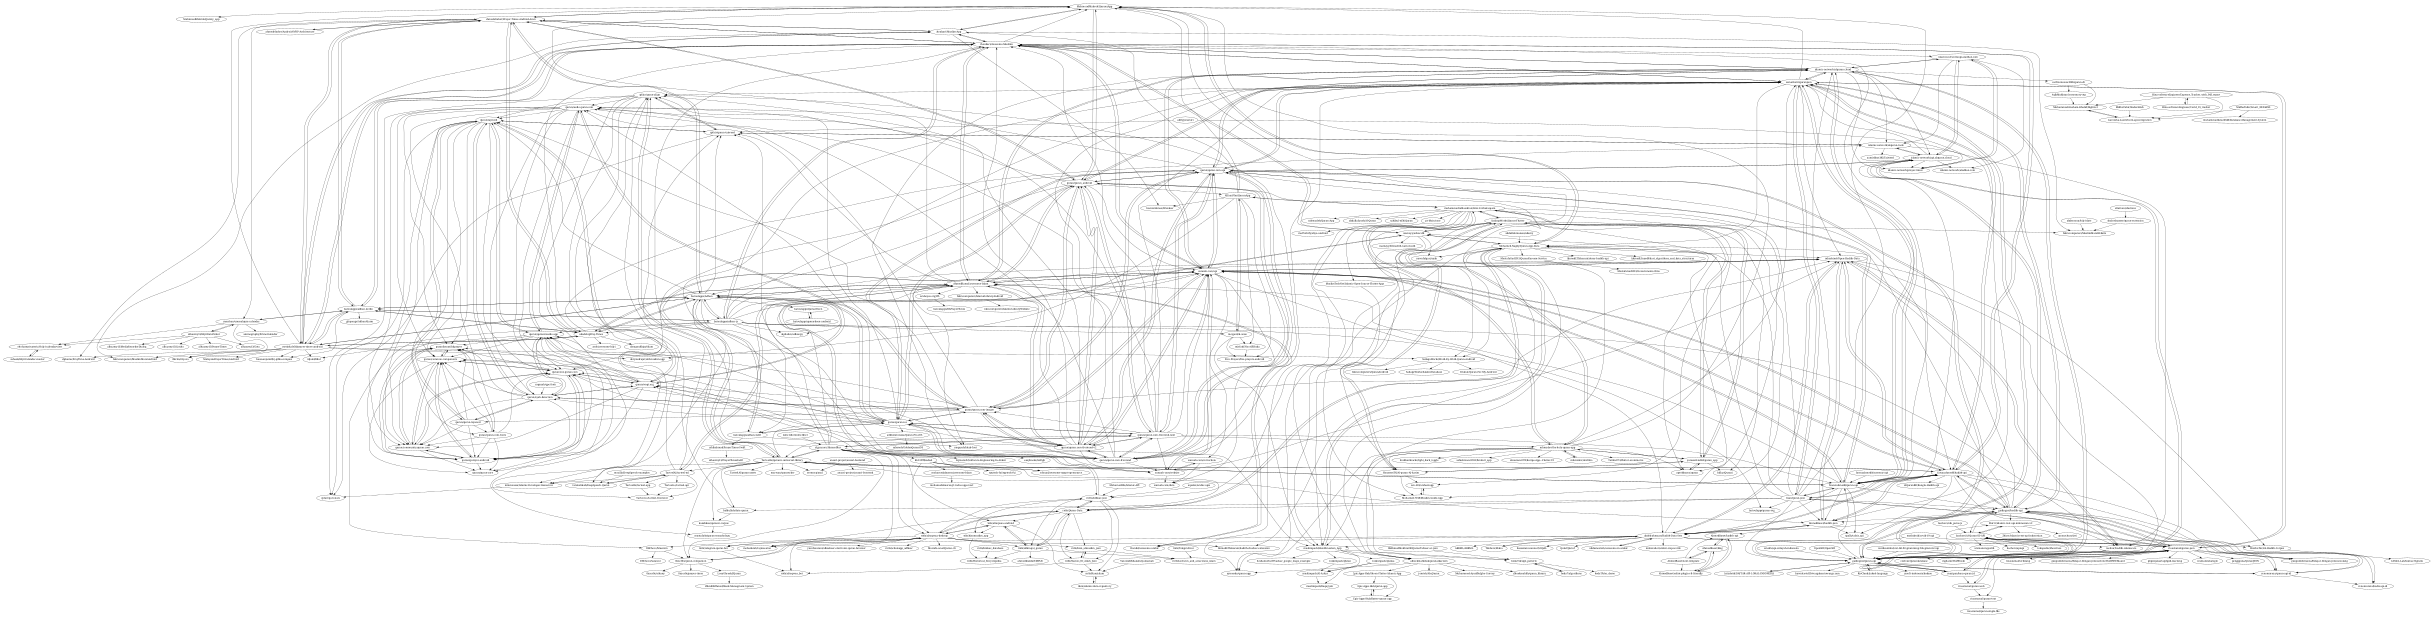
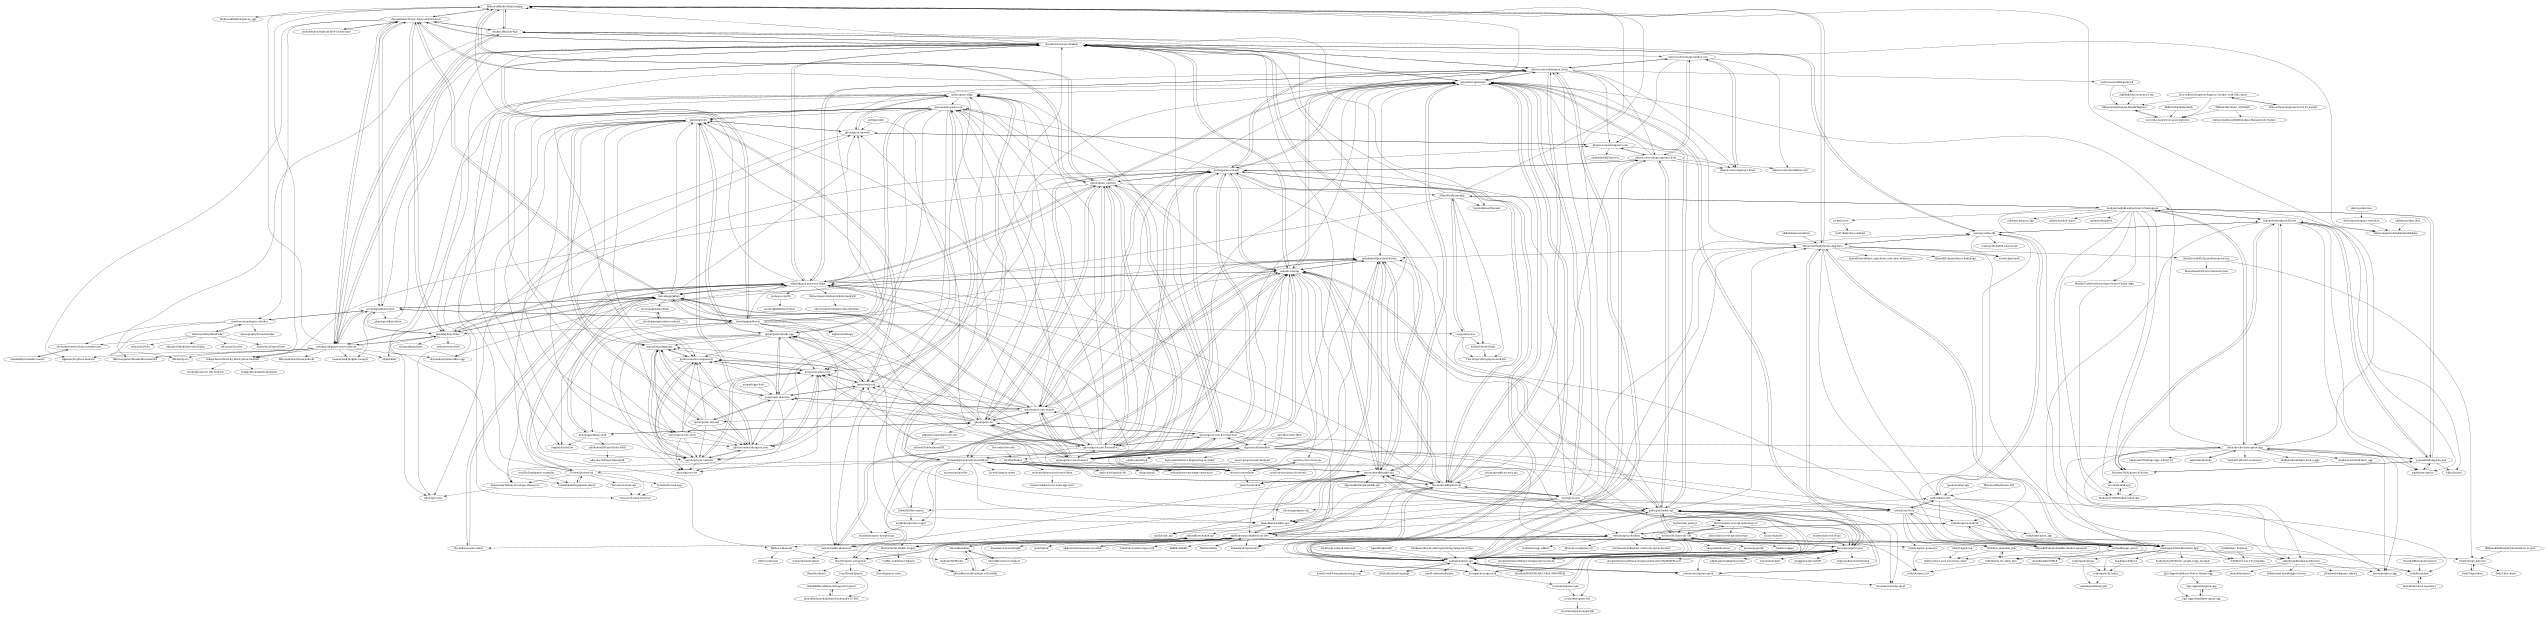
(562, 58) -> (467, 85)
(1370, 372) -> none
none -> (1003, 448)
none -> (1286, 552)
(1284, 561) -> (2183, 561)
(2018, 561) -> (1853, 561)
none -> (831, 599)
